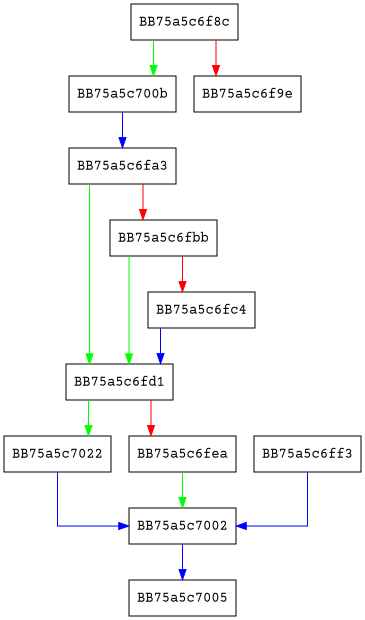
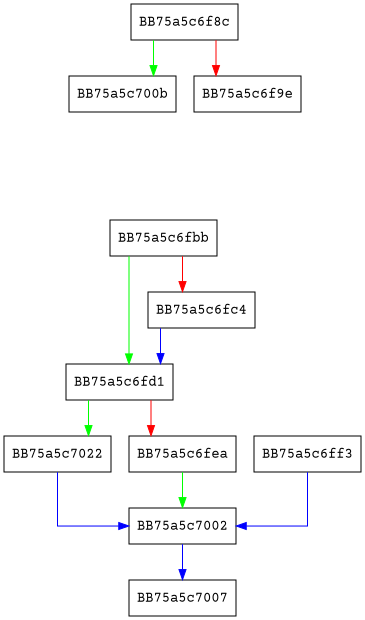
(122, 166) -> none
(182, 598) -> (182, 598)
